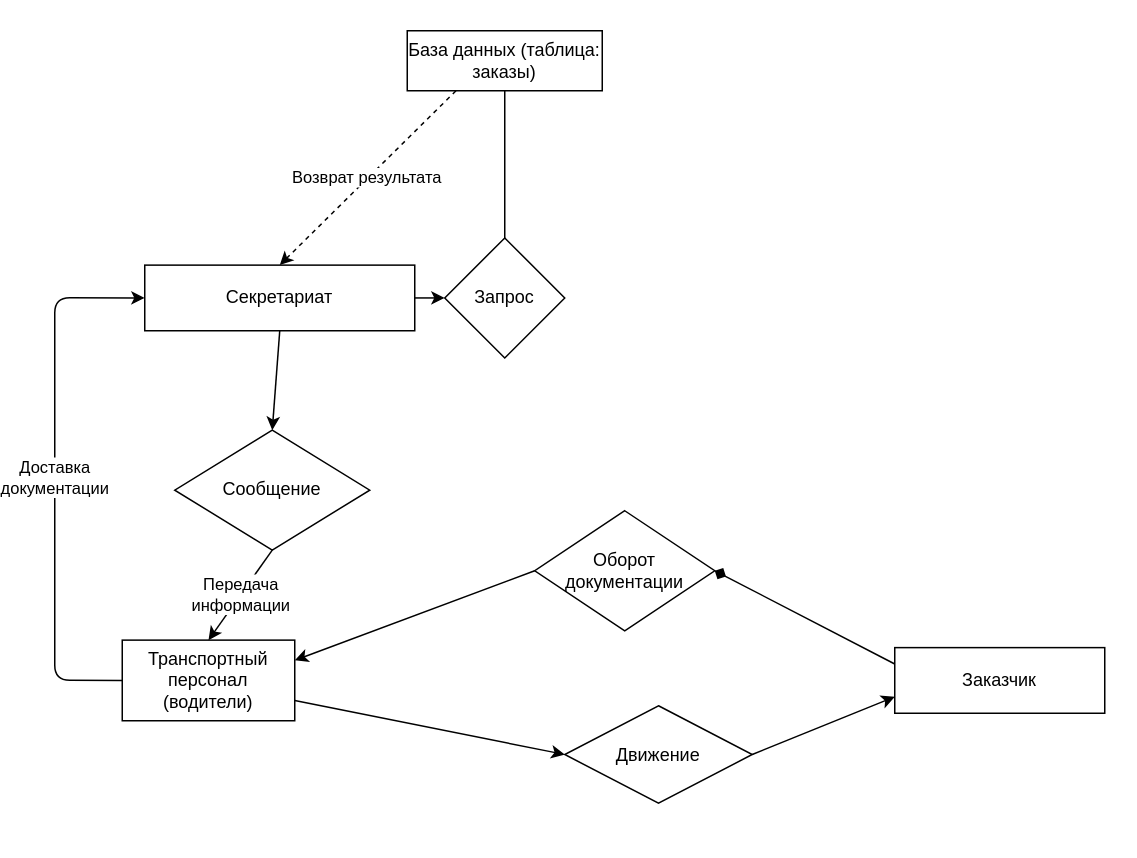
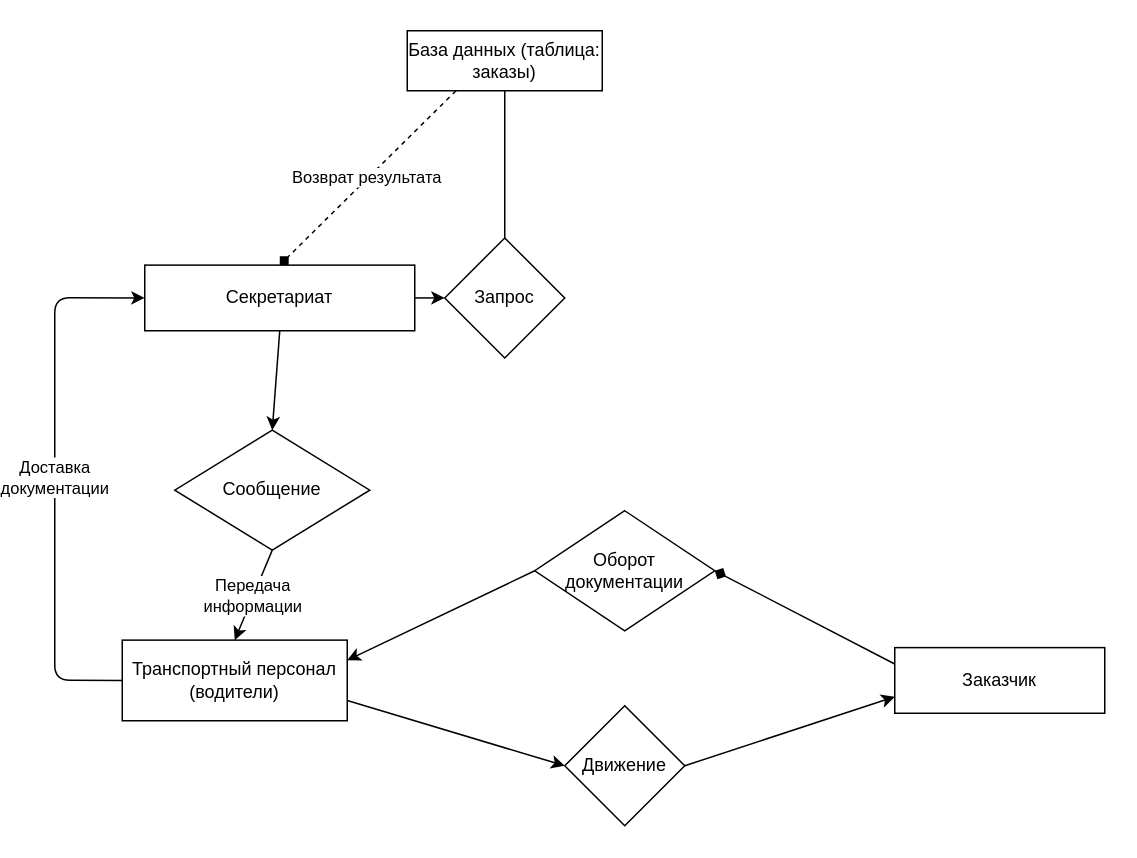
(287, 258) -> (288, 257)
(209, 680) -> (235, 680)
(659, 755) -> (625, 766)
